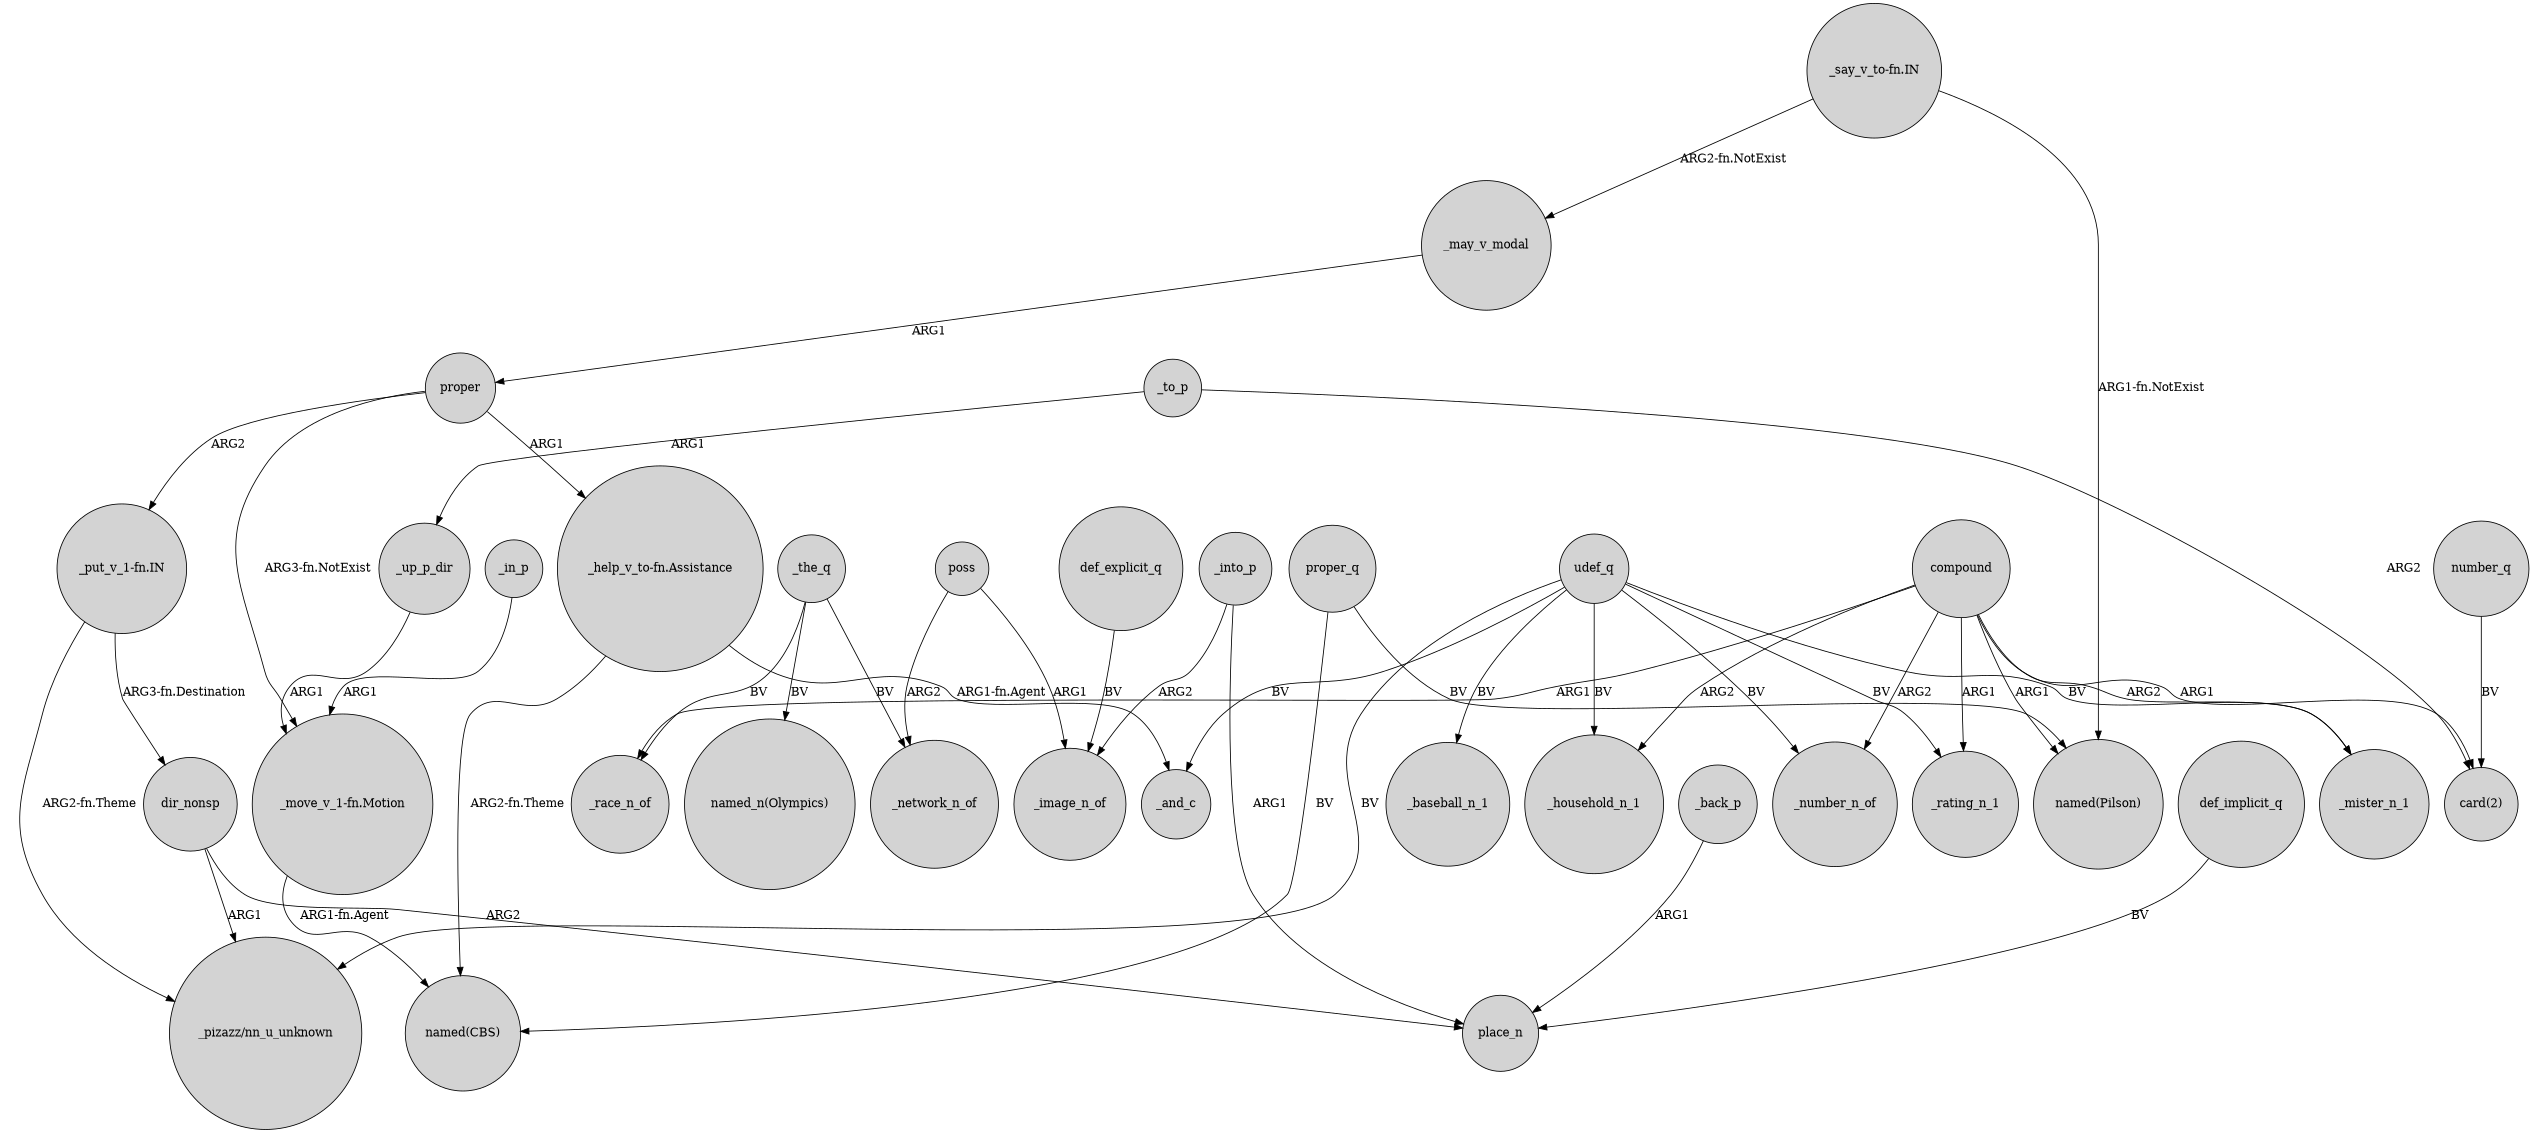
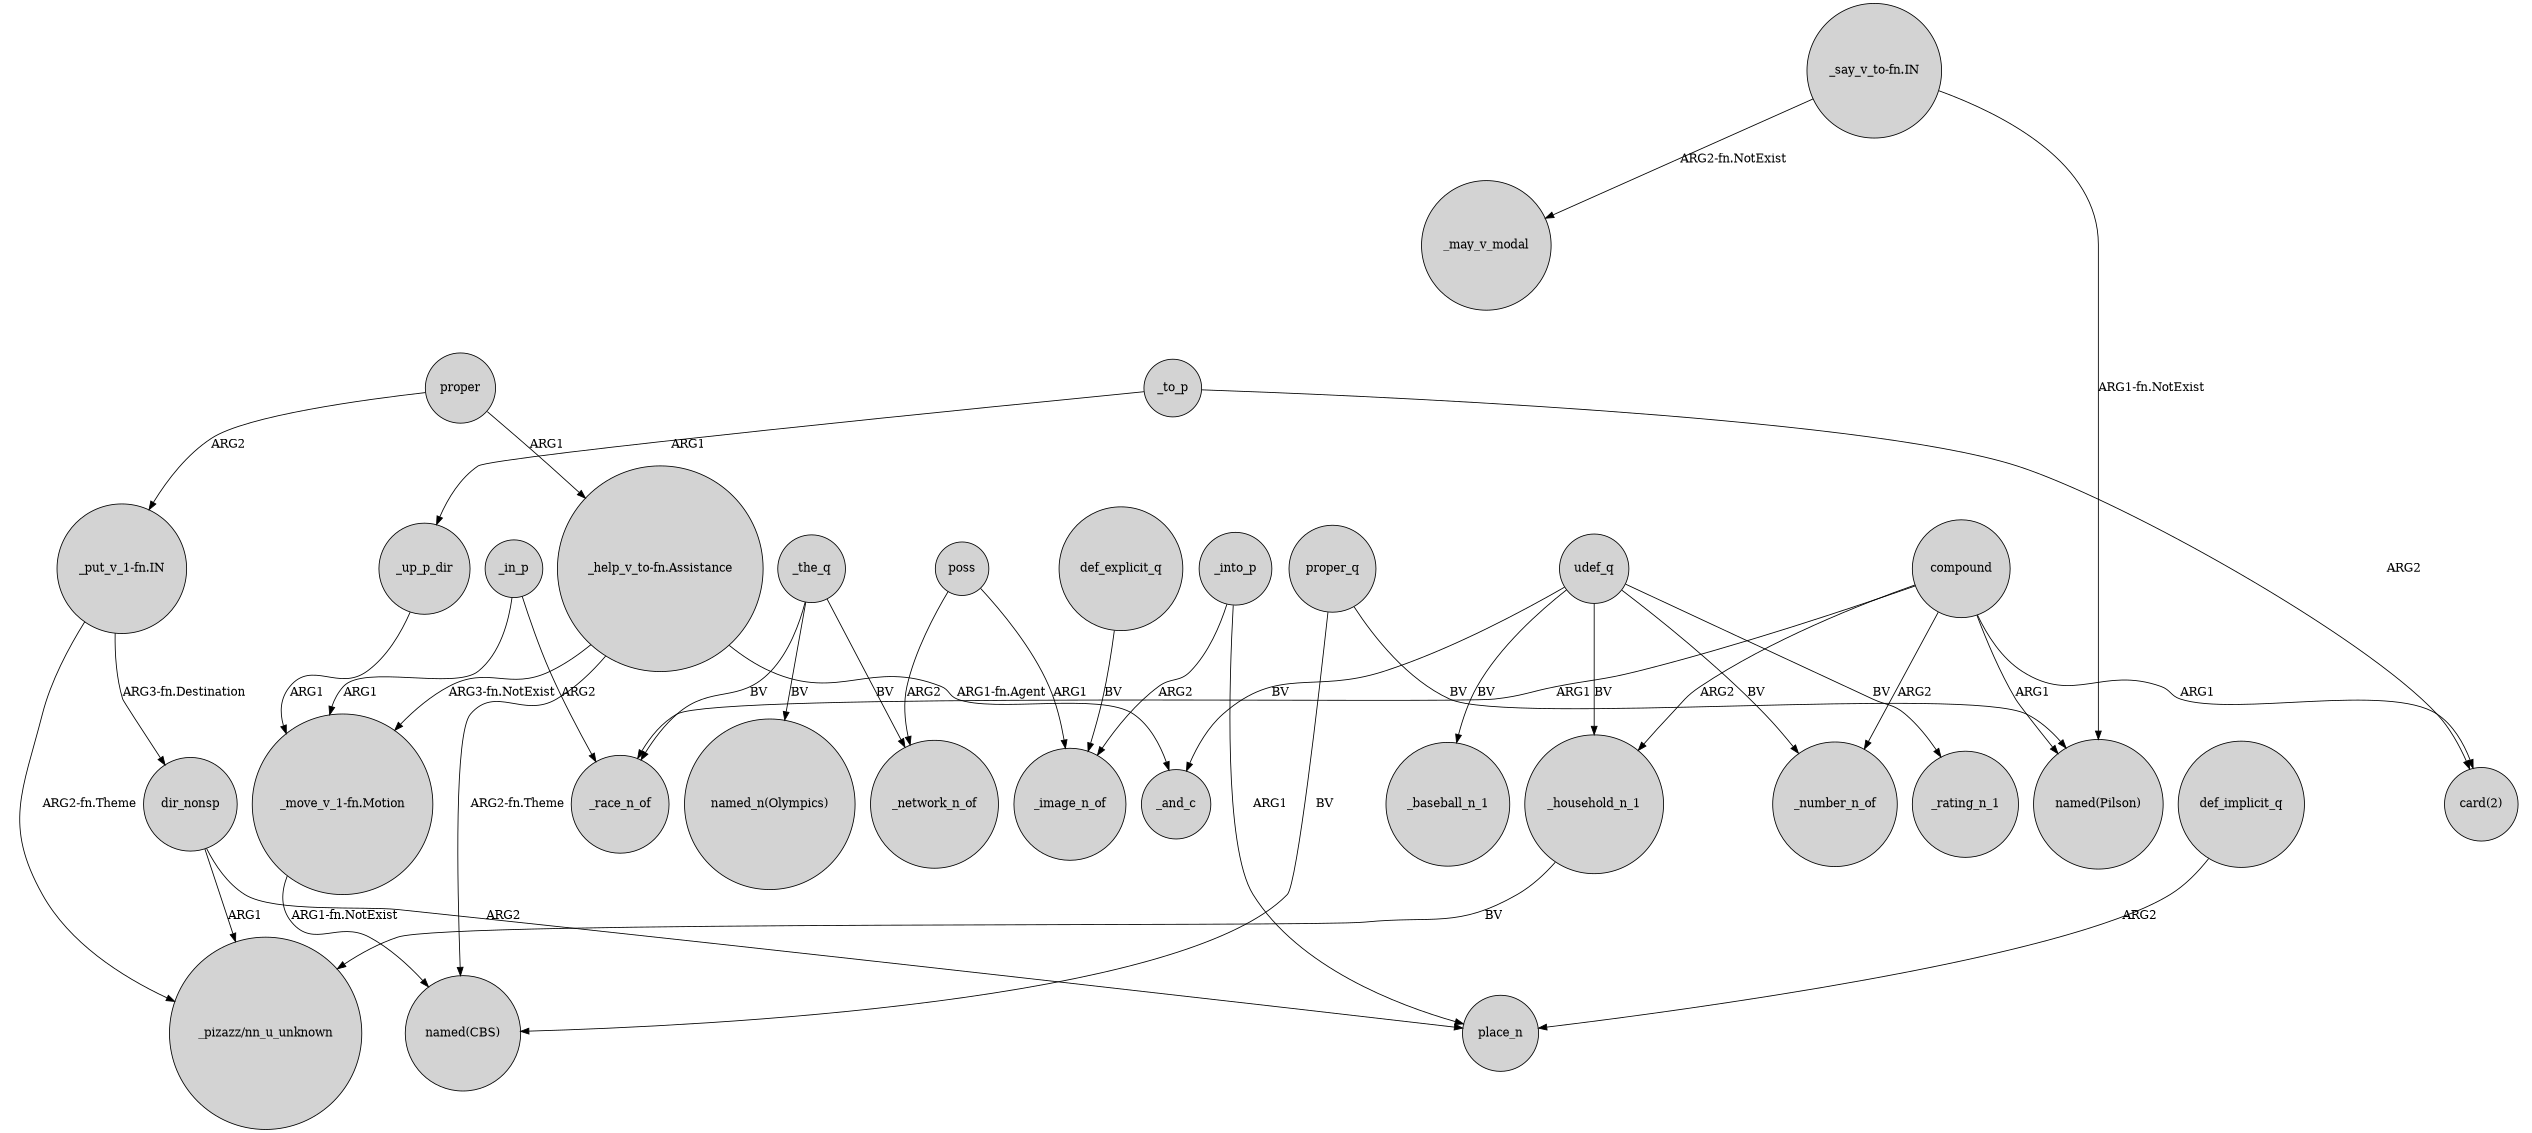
(963, 318) -> none
(244, 505) -> (493, 678)
(2481, 569) -> none
none -> (553, 677)
(1962, 683) -> none
(1718, 804) -> none
(2374, 804) -> none
(345, 916) -> (345, 916)
(2140, 916) -> (2140, 916)
(1056, 929) -> (955, 925)
